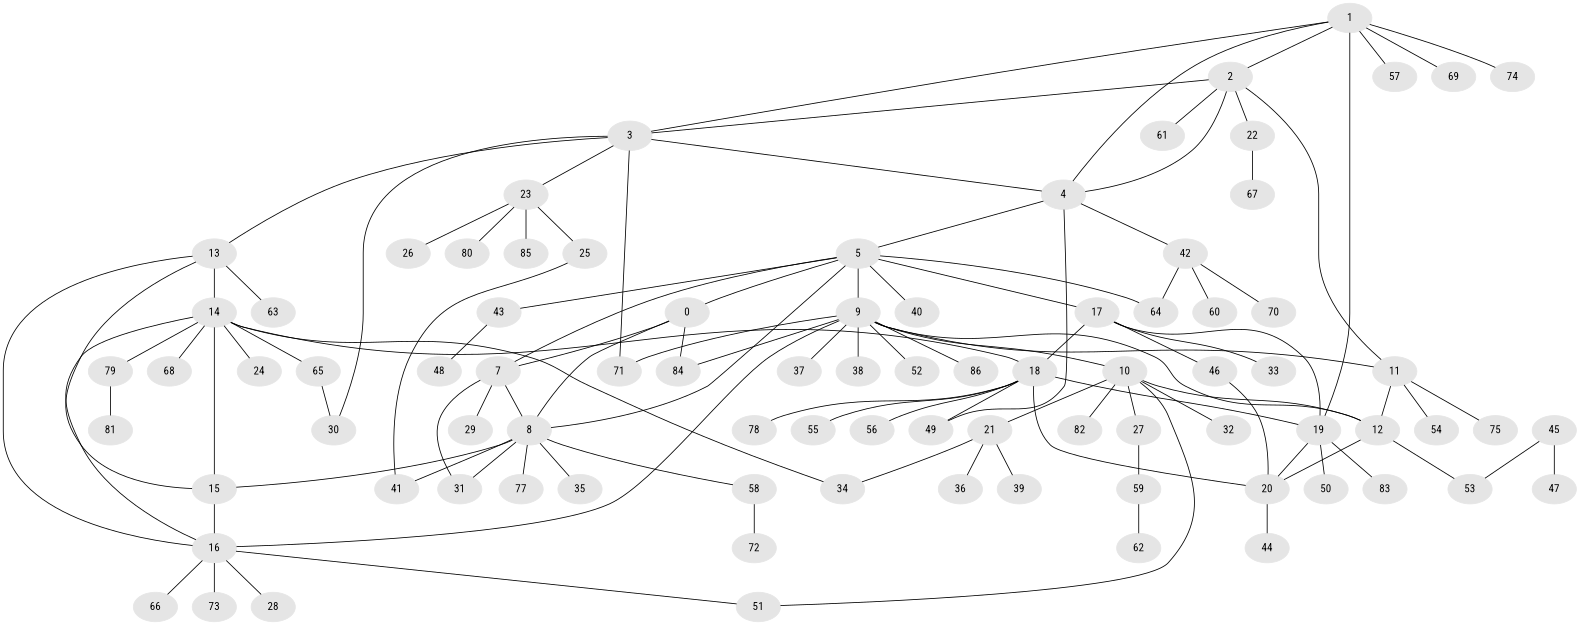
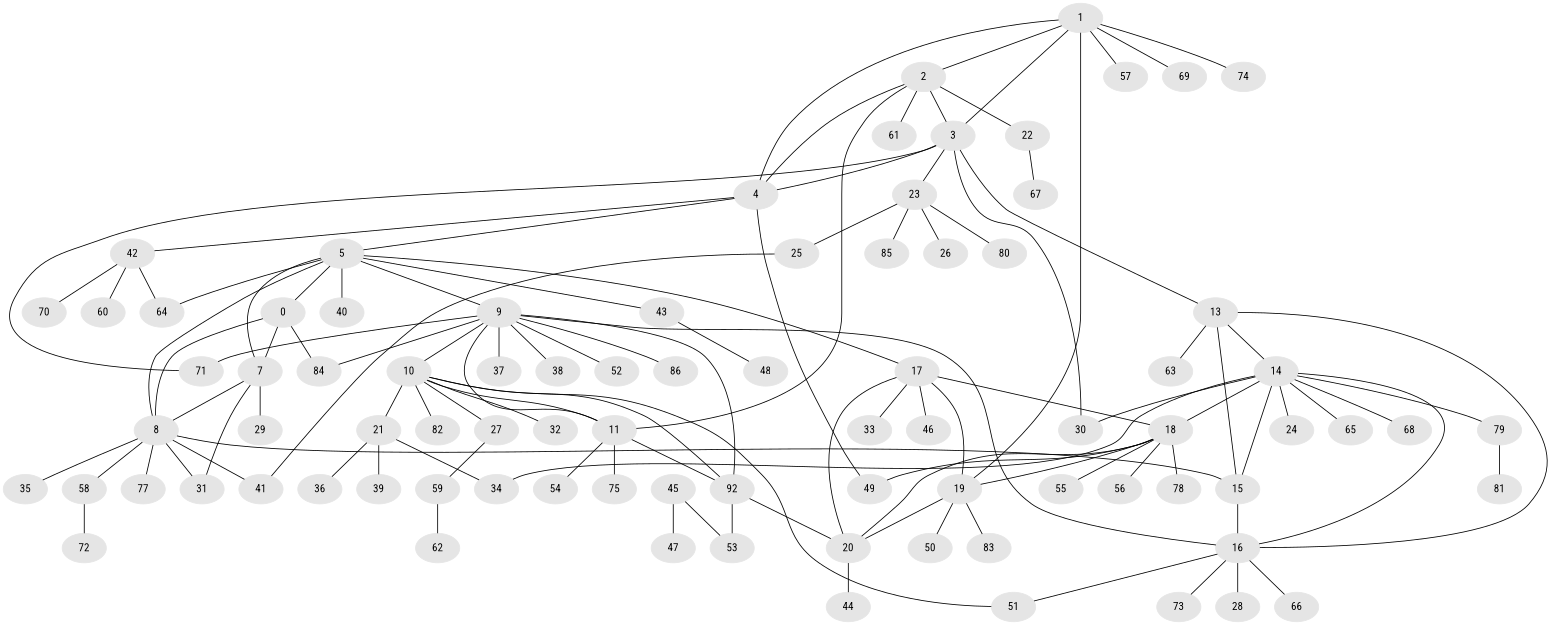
none -> (512, 400)
(326, 401) -> (1153, 403)
(1261, 423) -> (831, 440)
(1378, 430) -> (732, 489)
